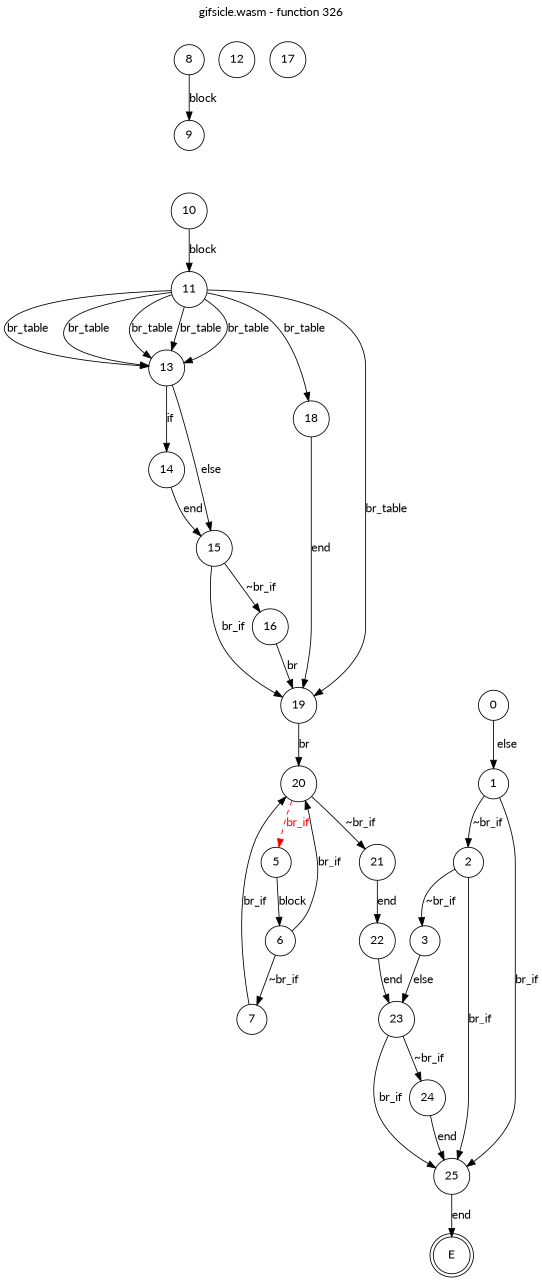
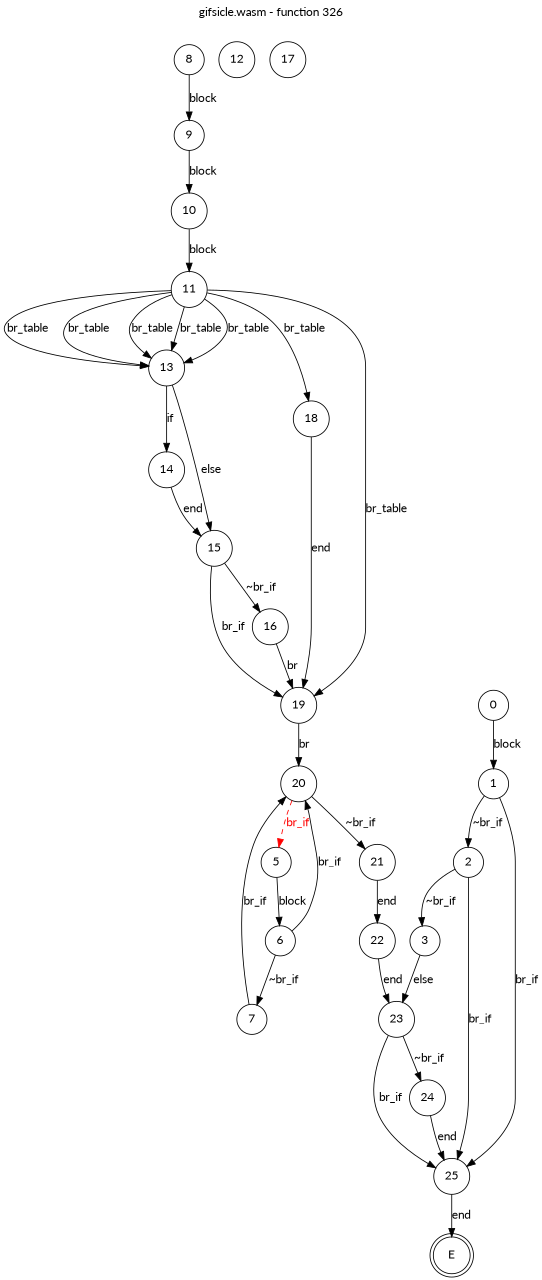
none -> (189, 167)
(507, 745) -> (507, 745)
